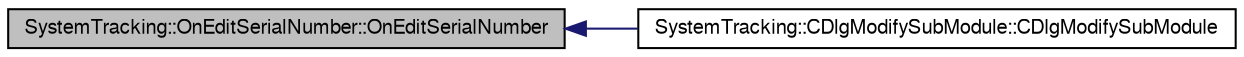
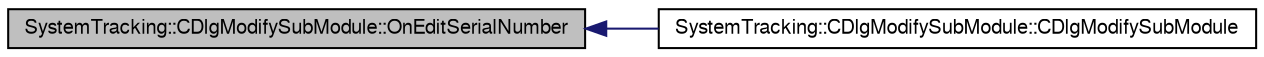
(286, 29) -> (297, 29)
